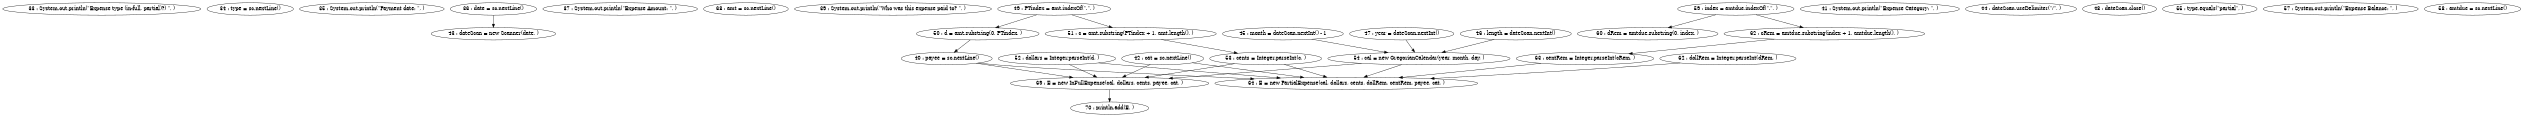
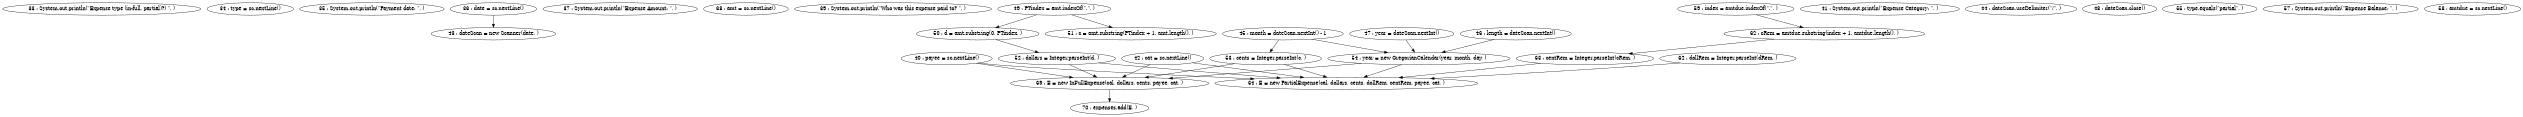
(1648, 34) -> none
(964, 45) -> (1016, 46)
(1198, 46) -> (1275, 45)
(1419, 59) -> (1419, 59)
(1110, 108) -> (1110, 108)
